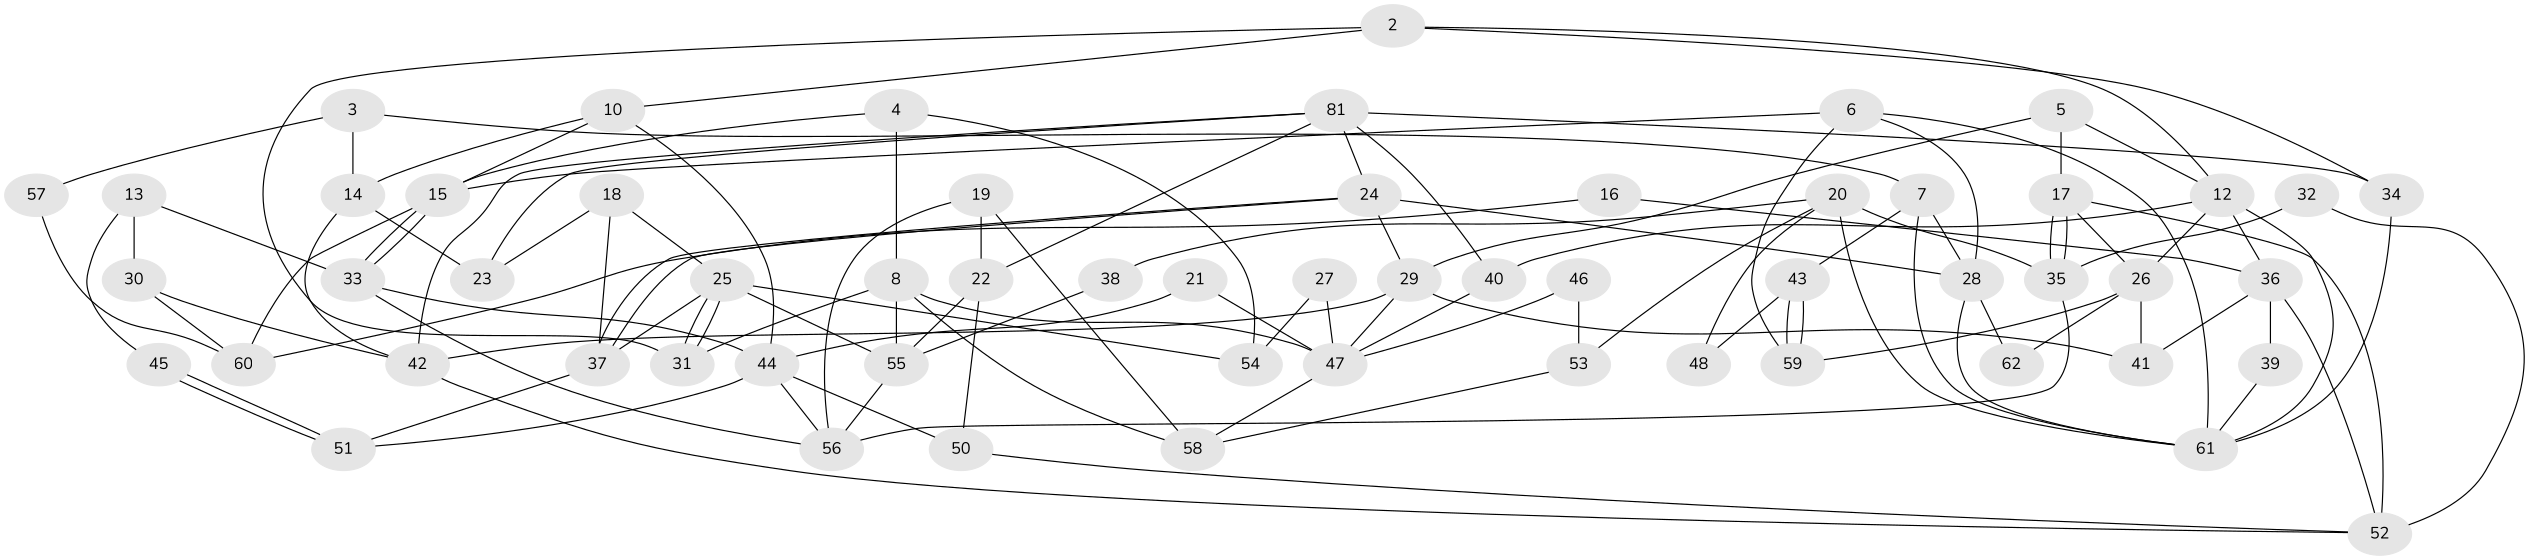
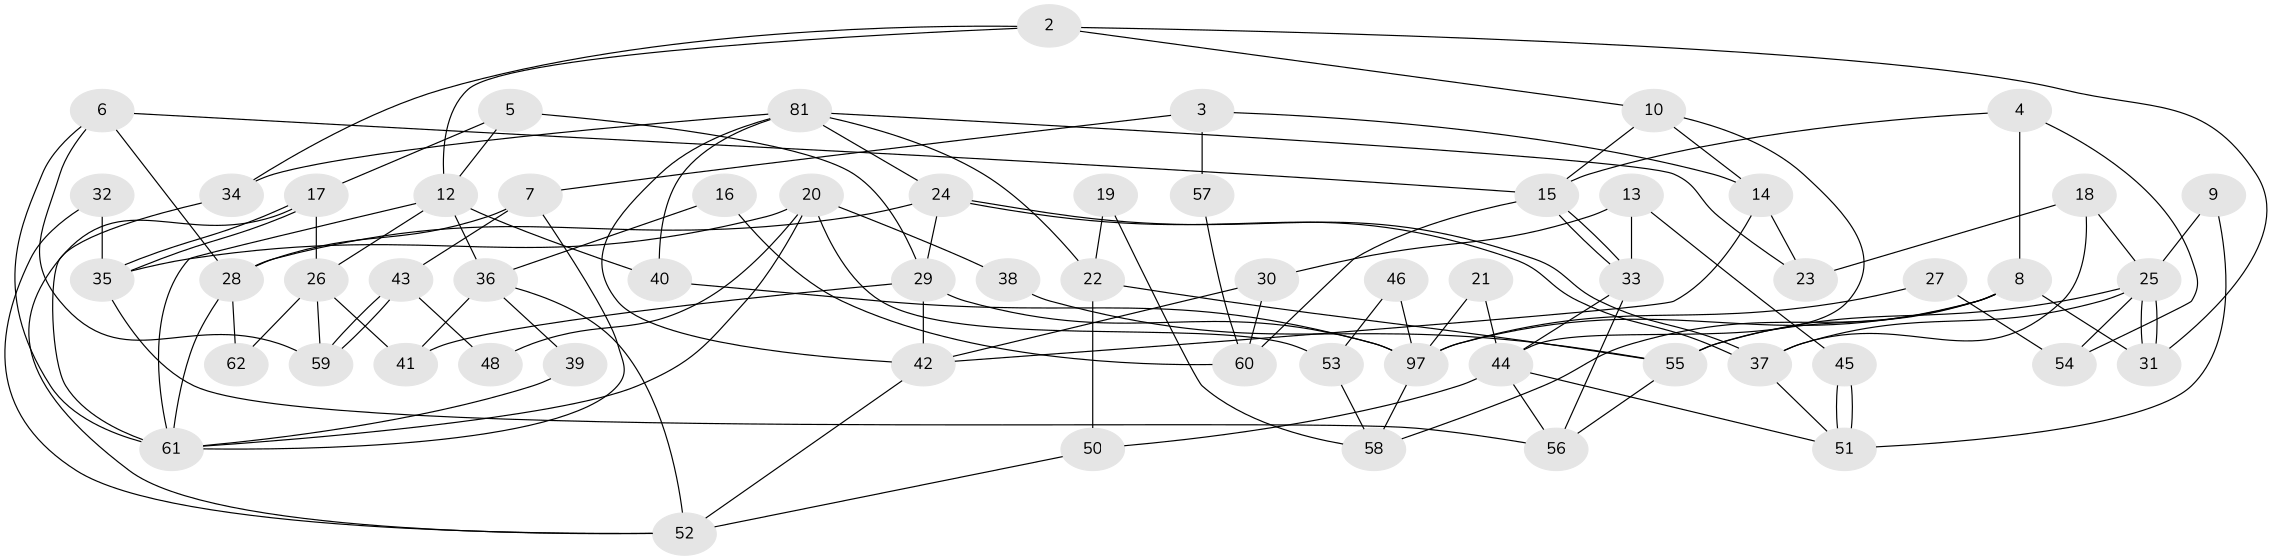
none -> (2214, 195)
(840, 286) -> none
(1335, 365) -> (1416, 365)
